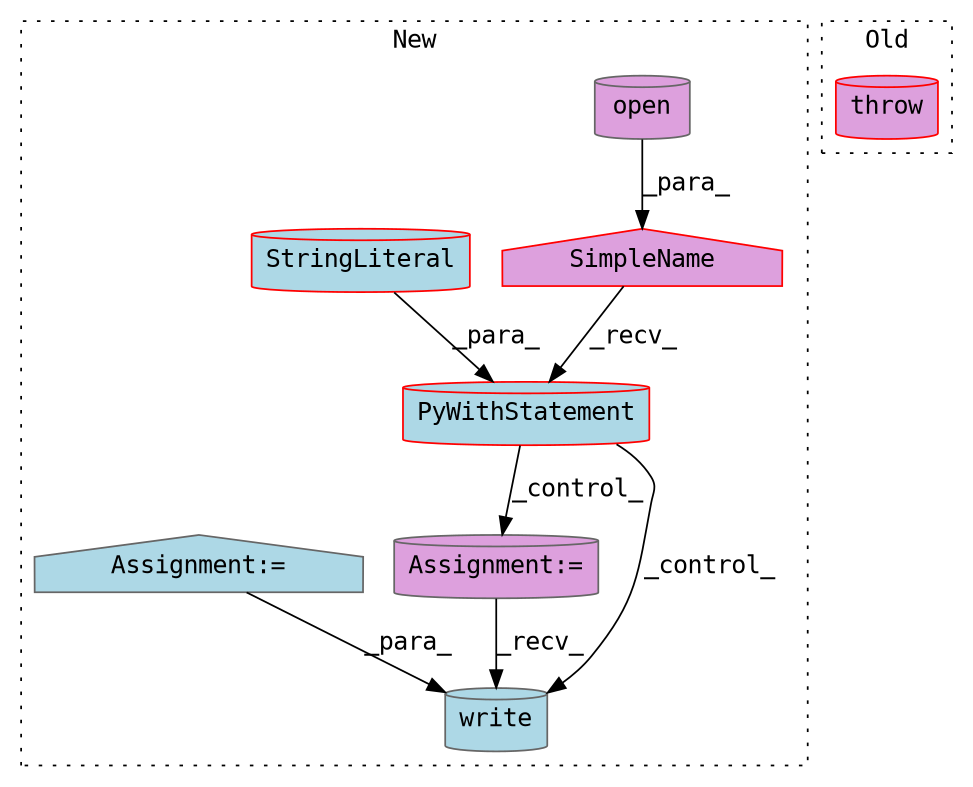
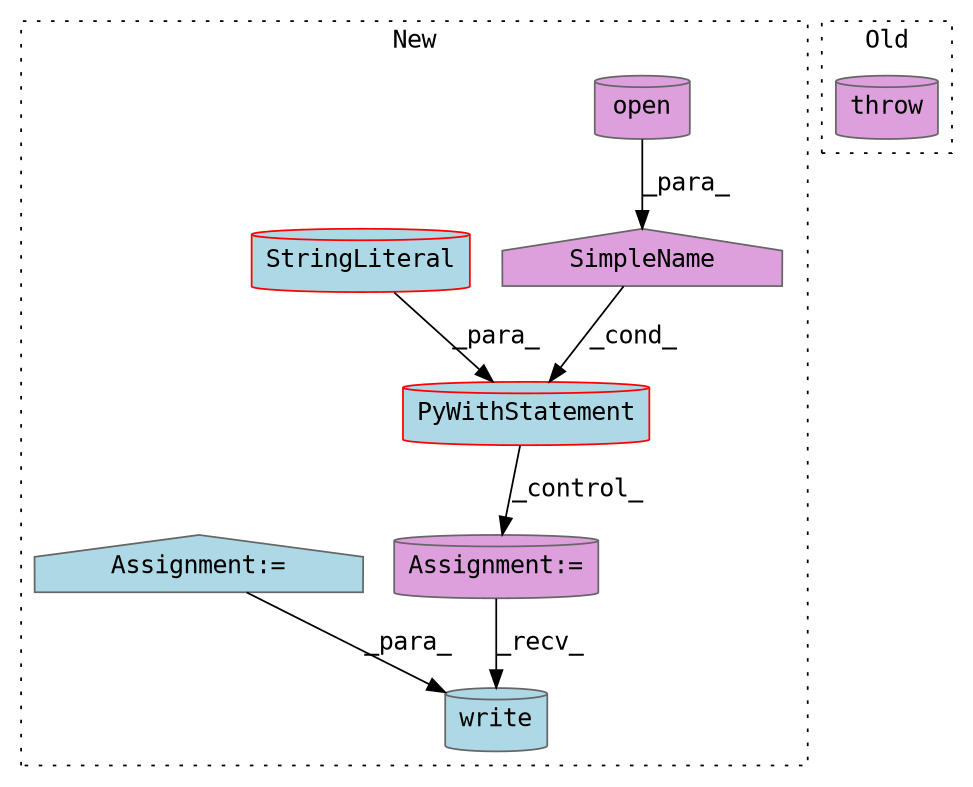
(887, 107) -> (887, 107)
(642, 260) -> (642, 260)
(634, 337) -> (634, 337)
(639, 568) -> none
